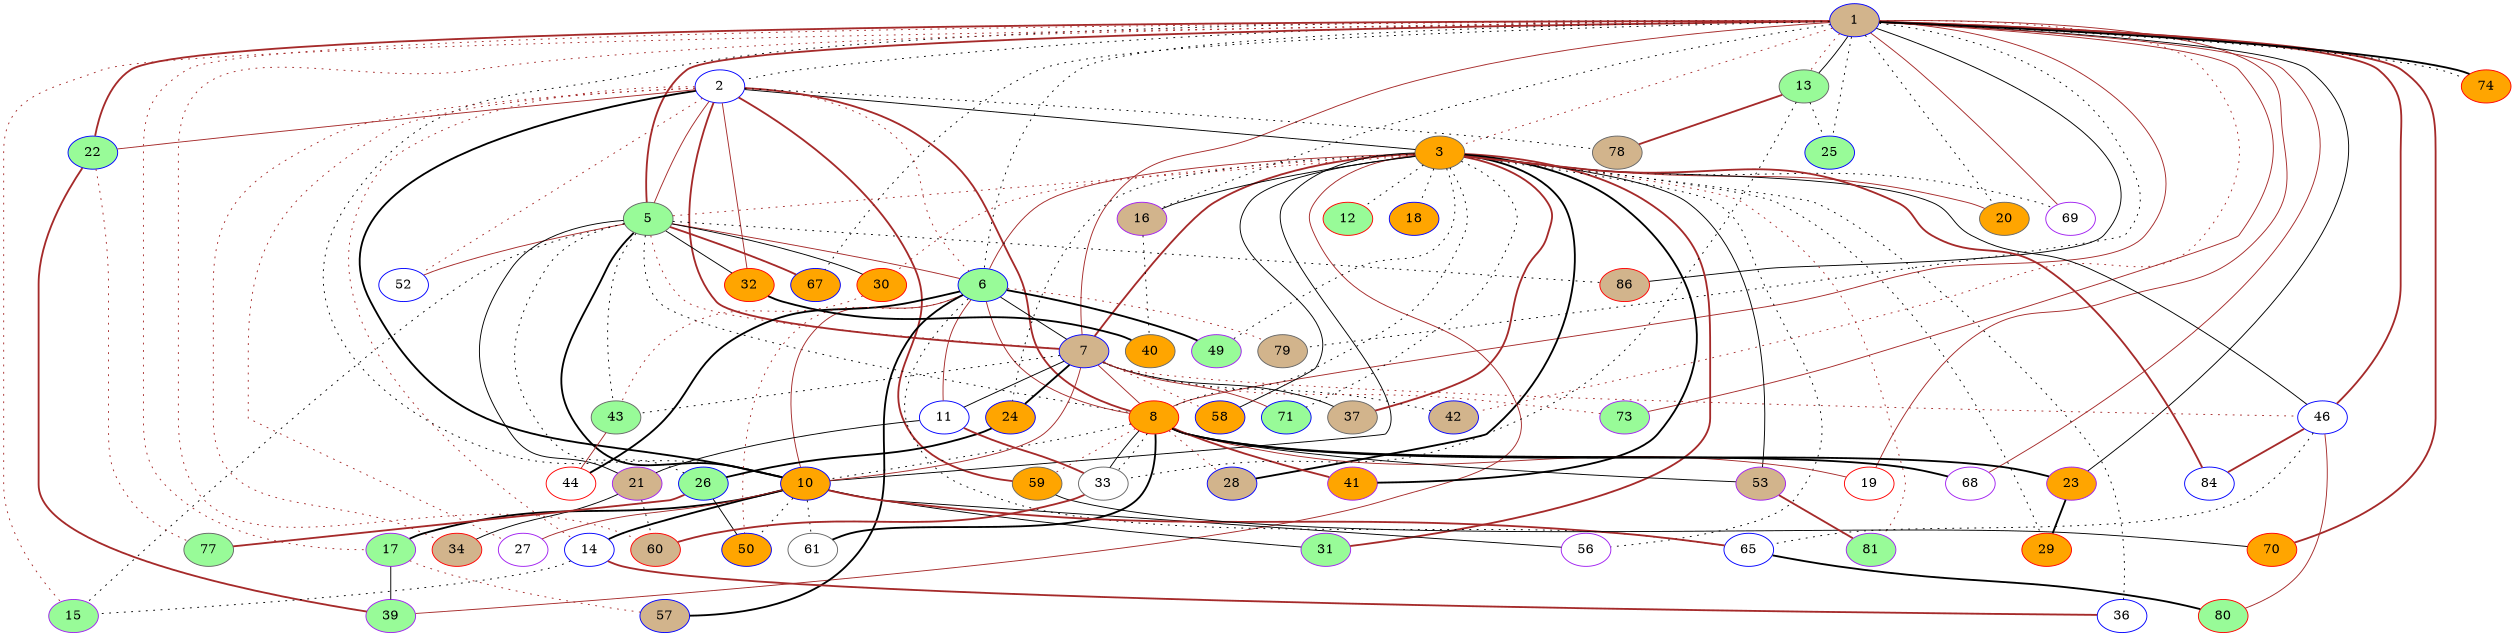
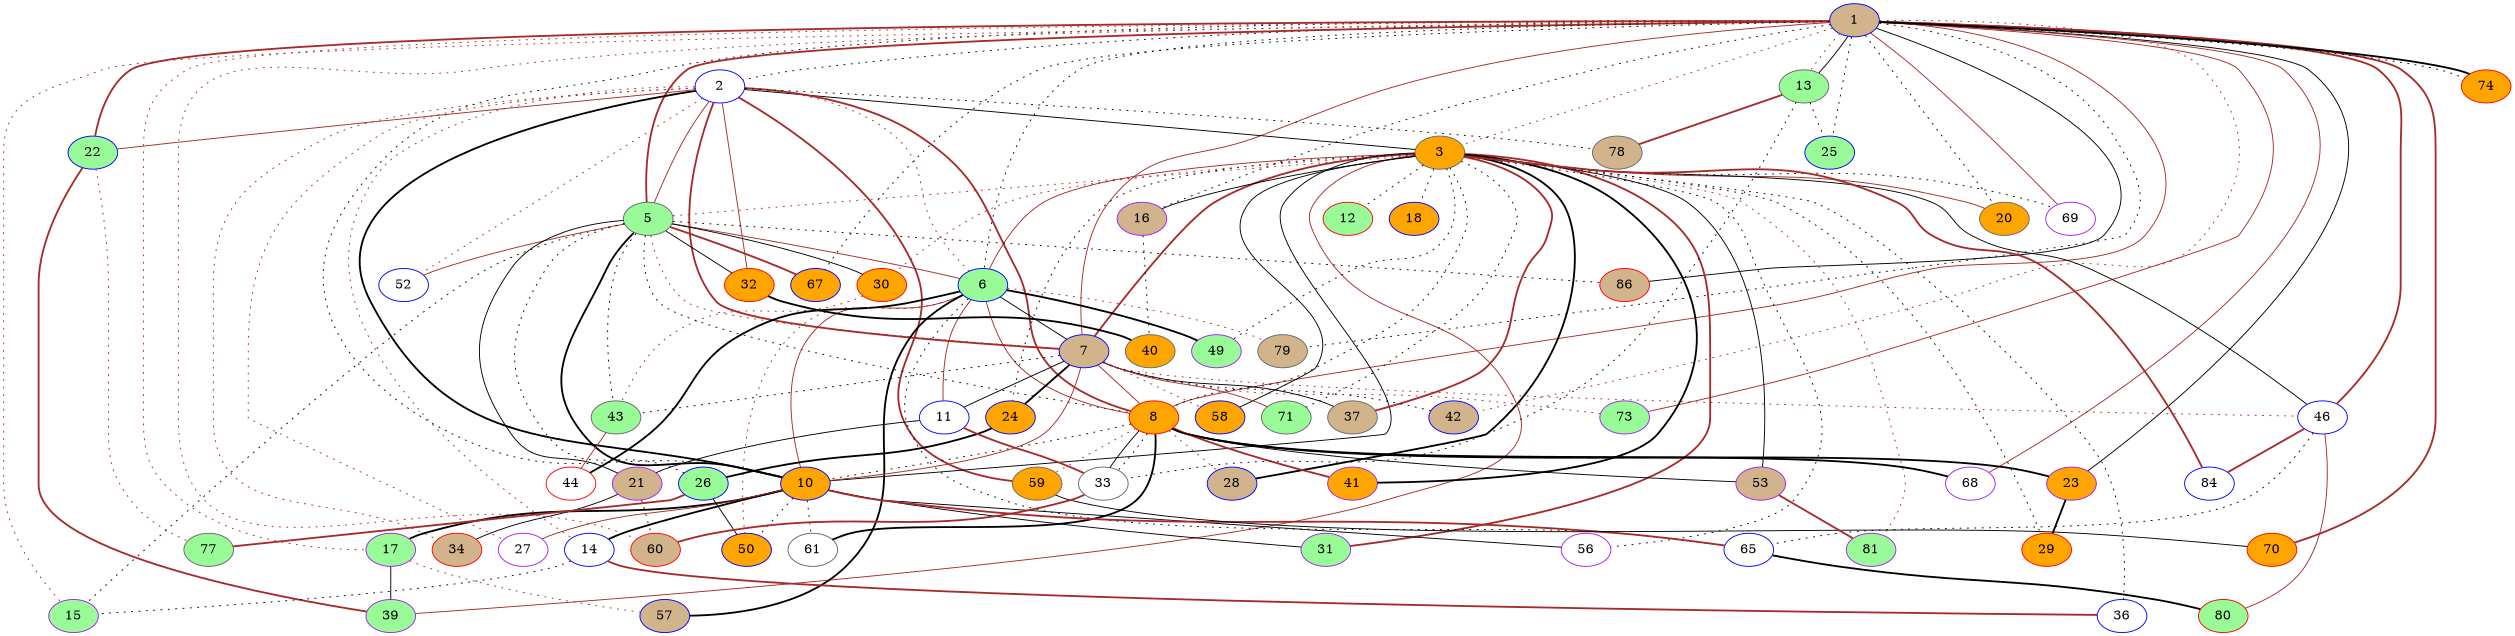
(1286, 417) -> (1286, 417)
(1869, 484) -> none
